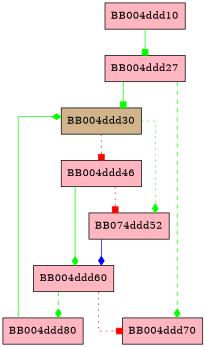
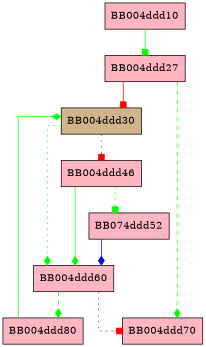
(123, 91) -> (123, 91)
(155, 156) -> (47, 184)
(115, 196) -> (115, 196)
